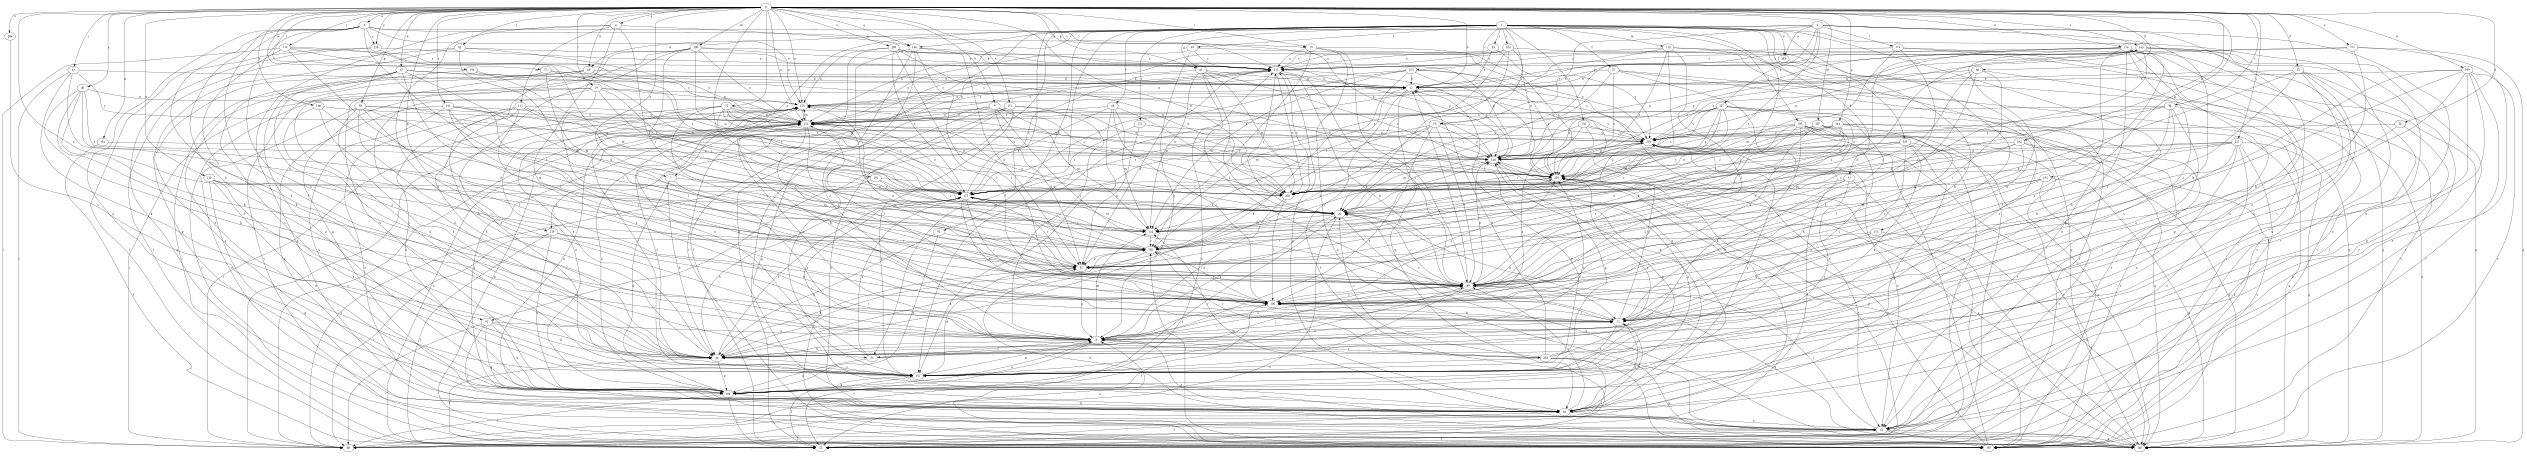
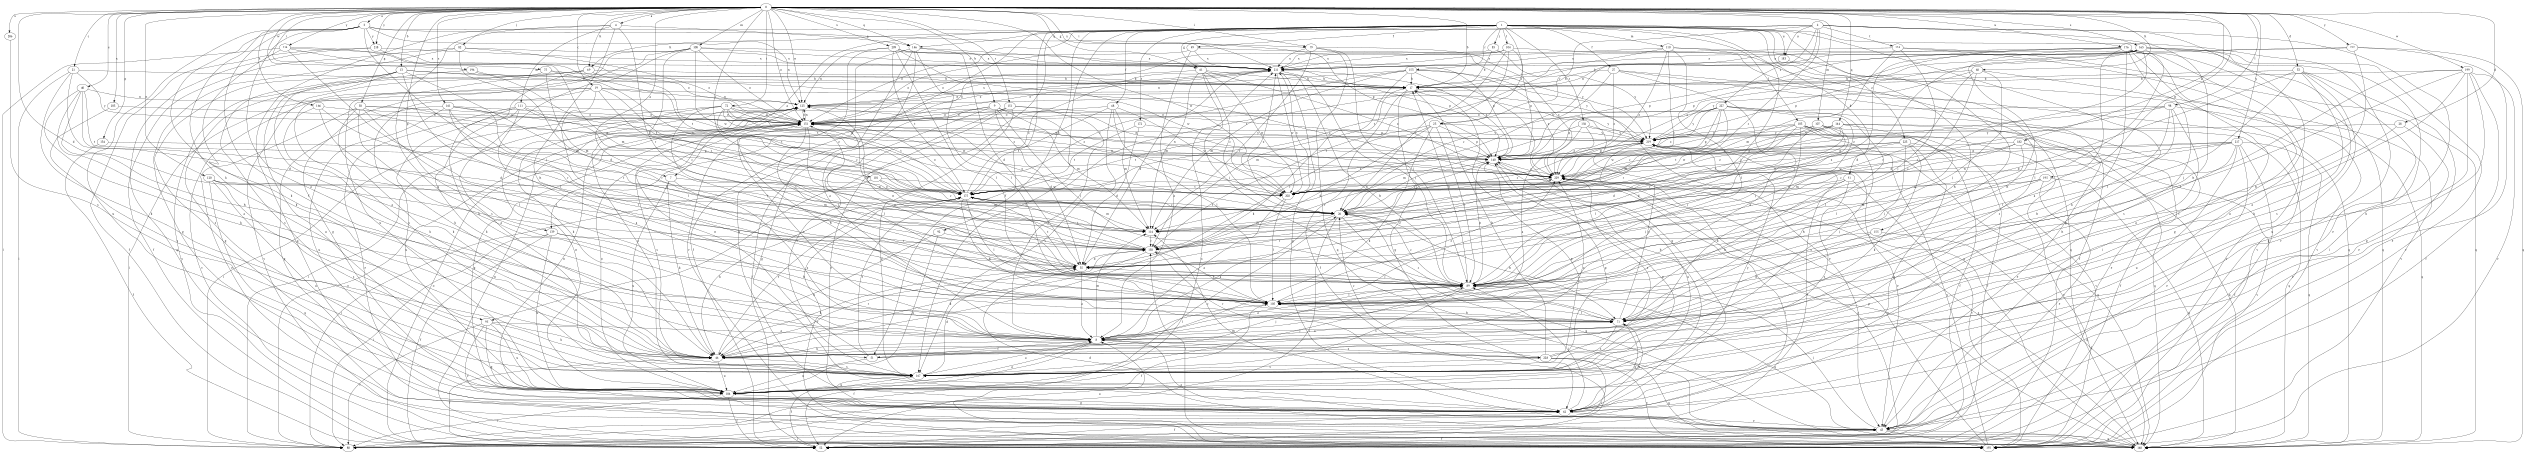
none -> (113, 106)
